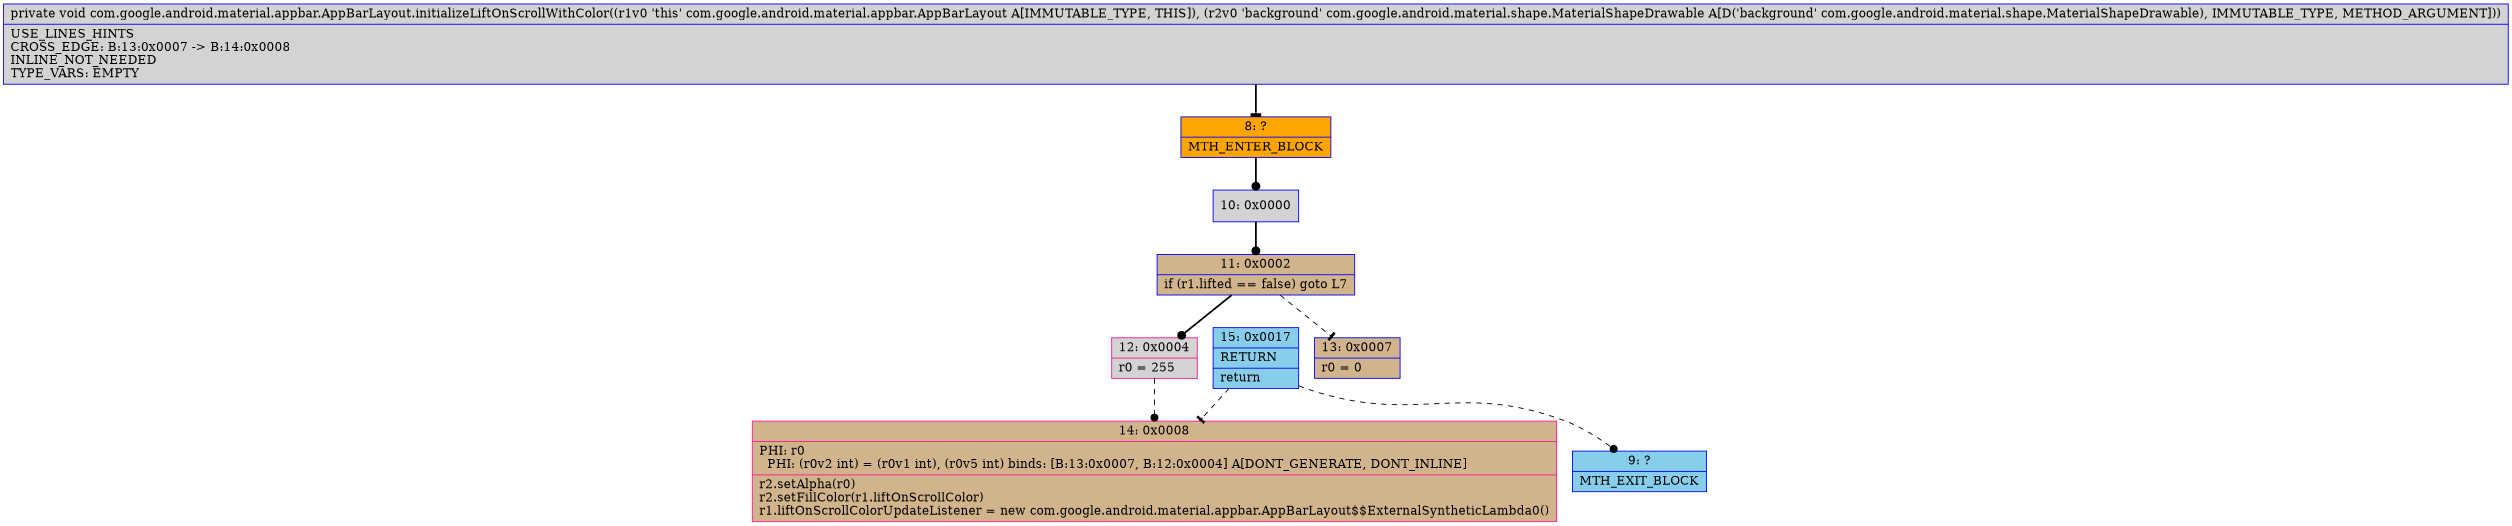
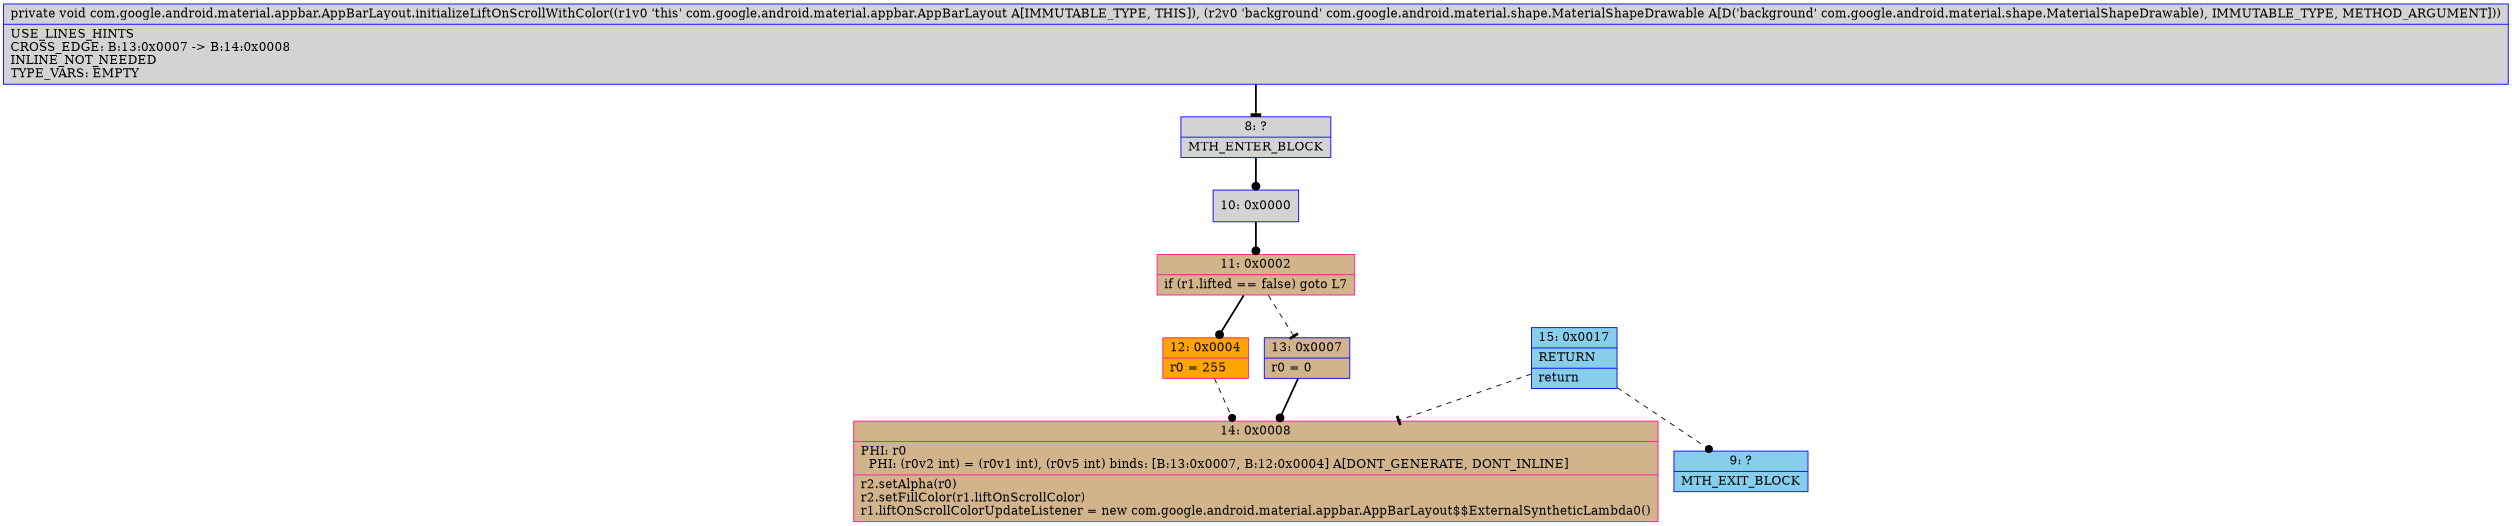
(1256, 137) -> (1256, 137)
(1256, 275) -> (1256, 275)
(1154, 358) -> (1206, 358)
none -> (1290, 396)
